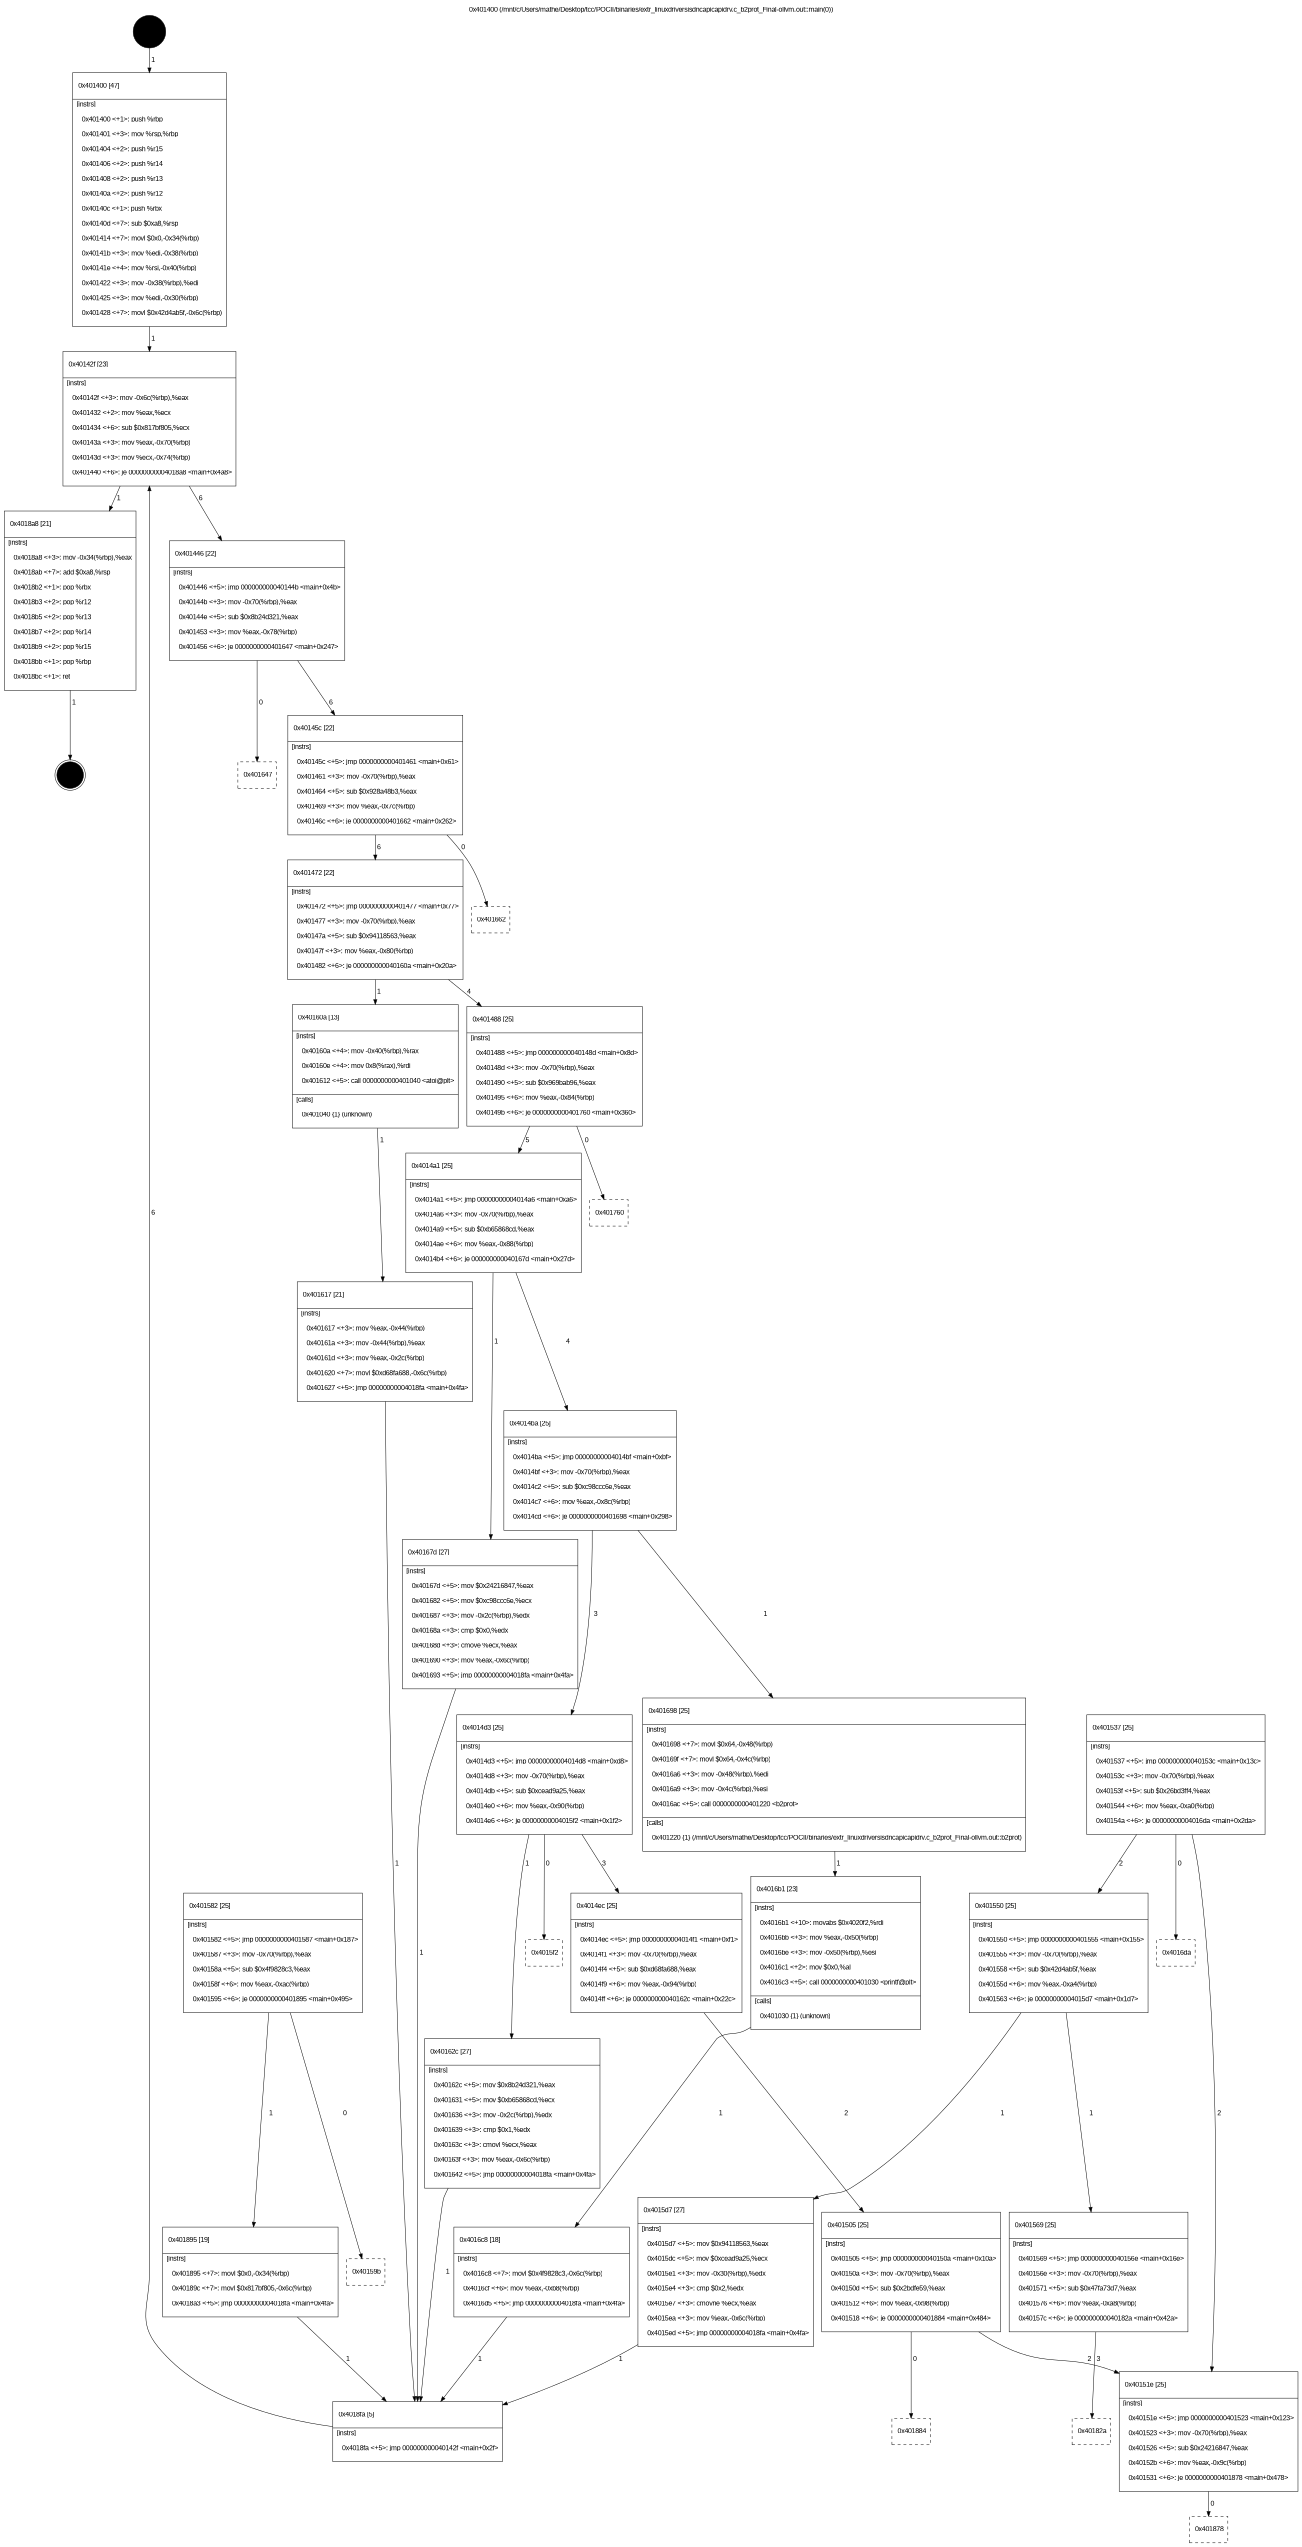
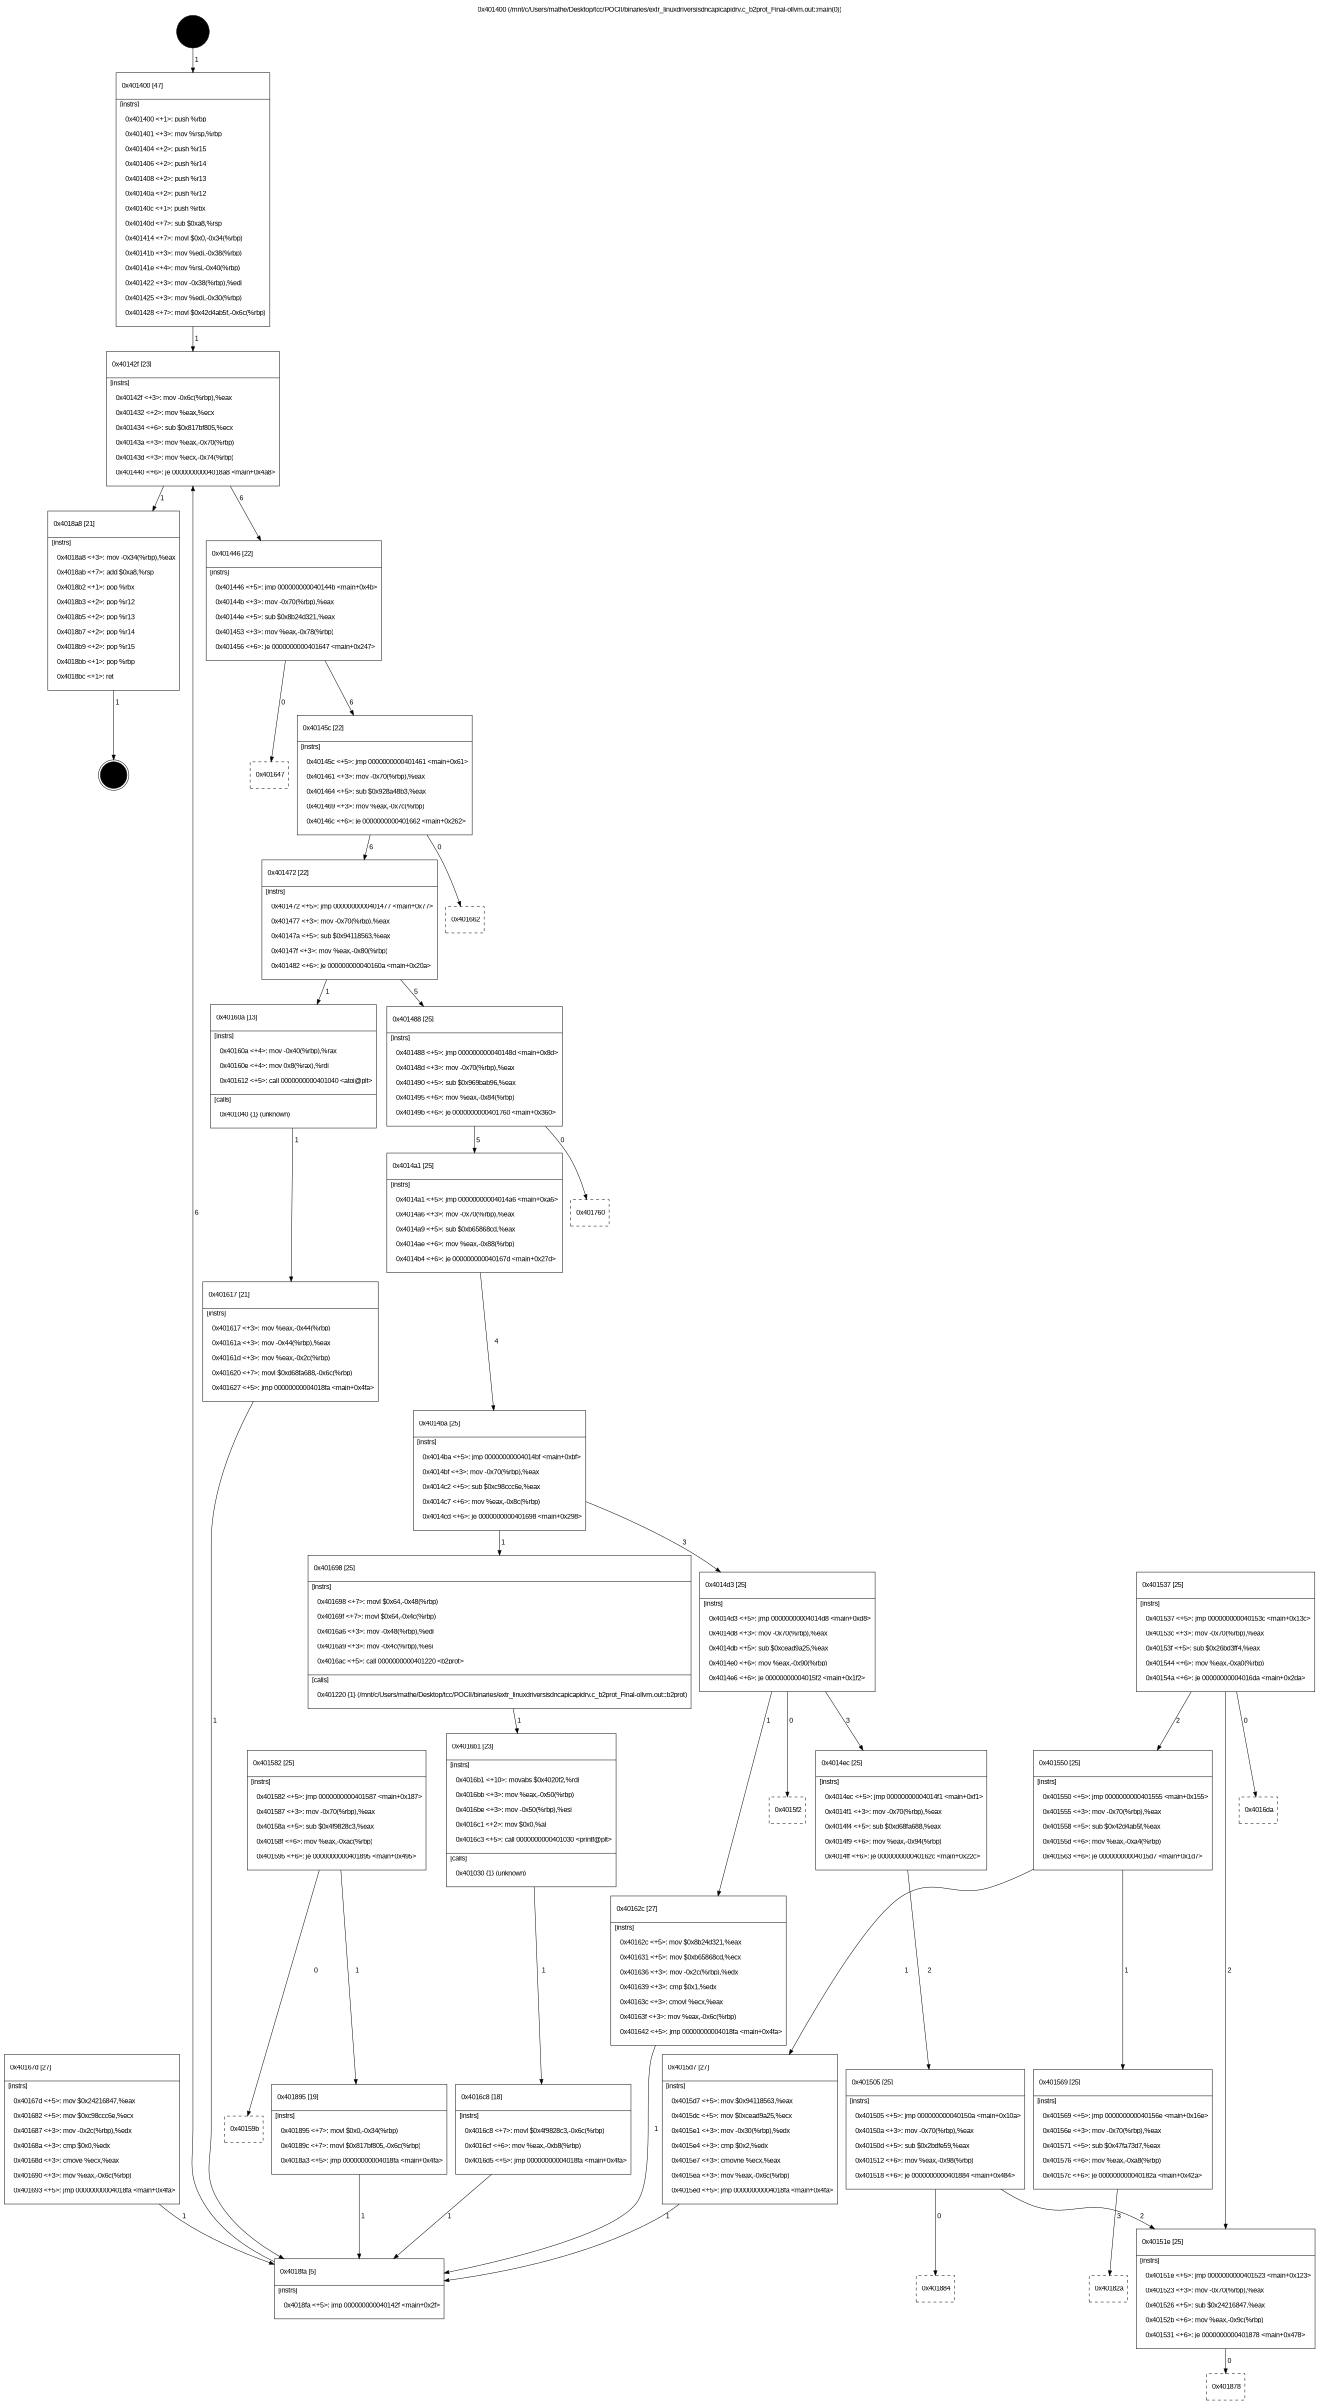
(468, 992) -> (415, 992)
(492, 1404) -> none
